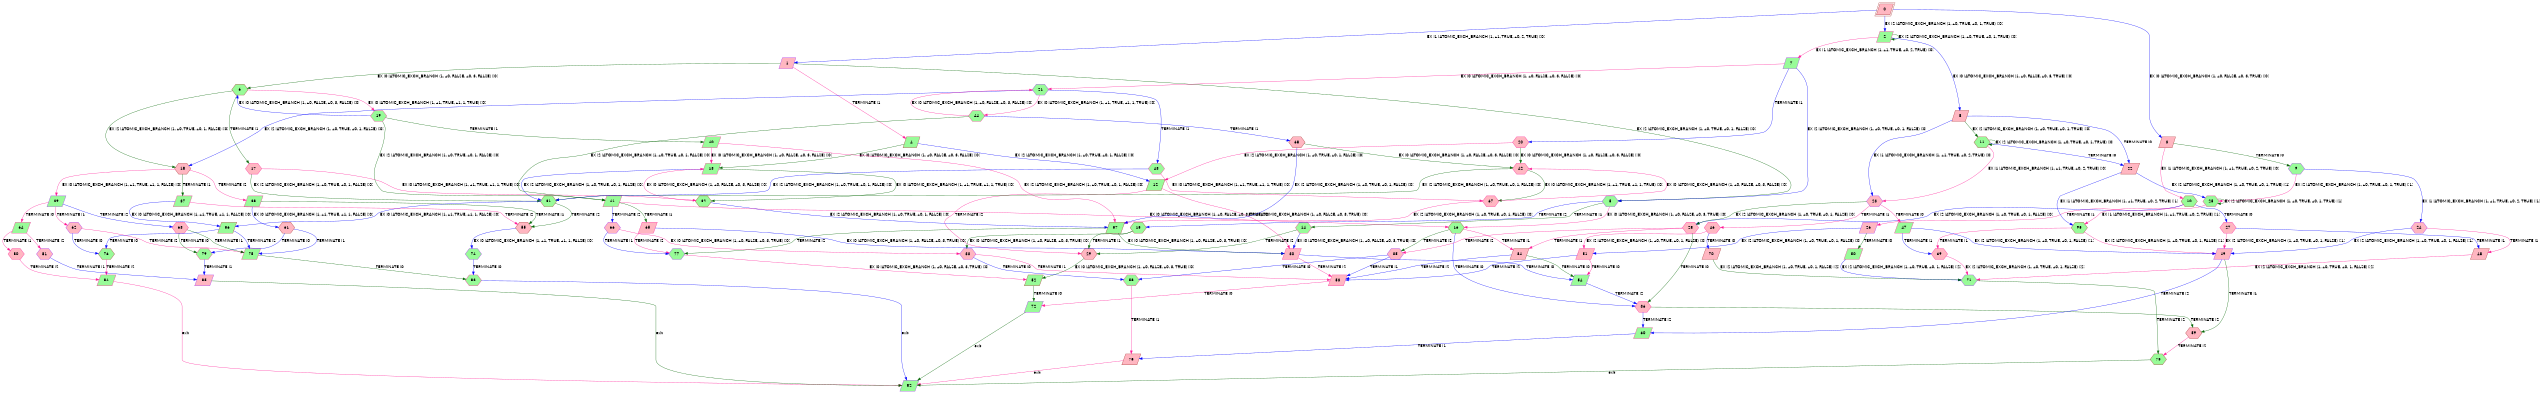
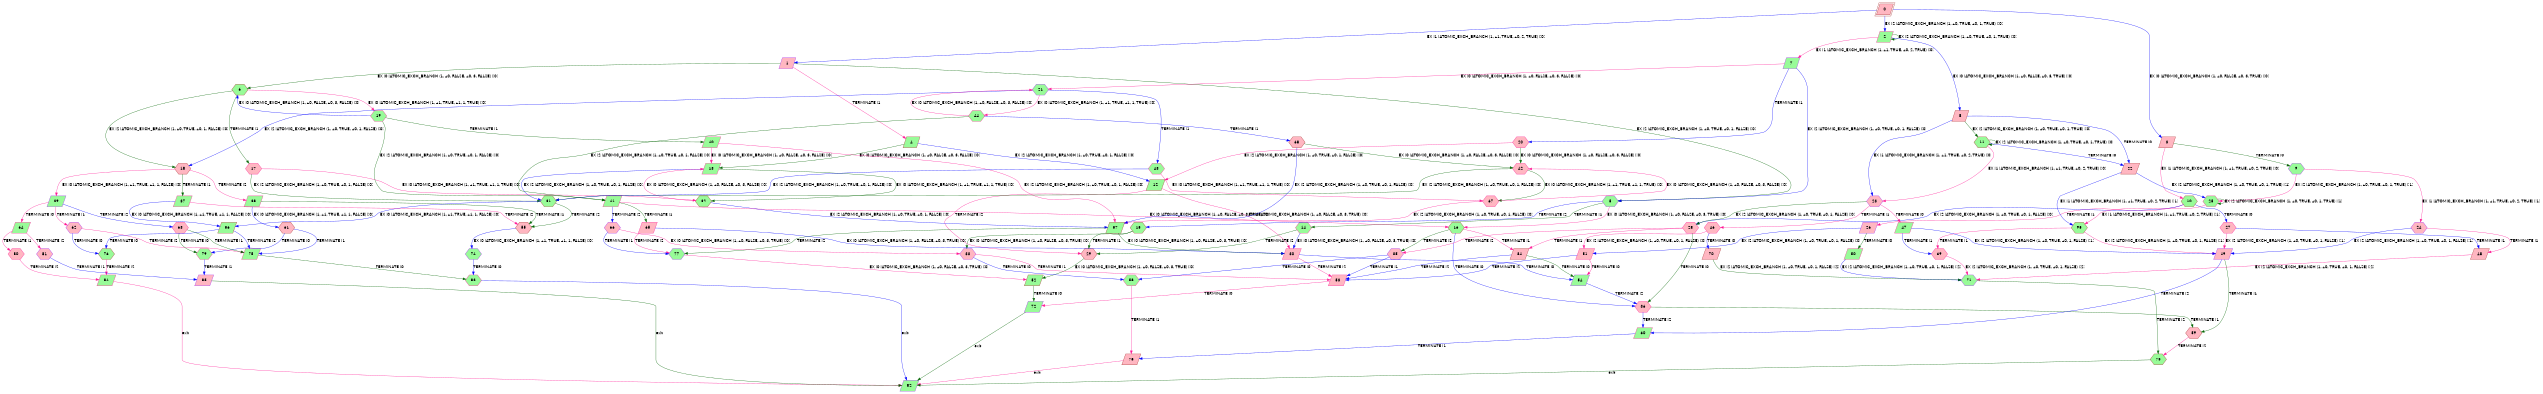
(2381, 173) -> (2381, 173)
(2205, 320) -> (2205, 320)
